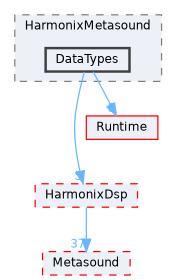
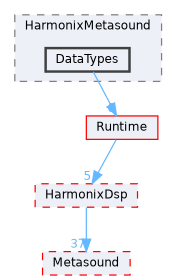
(75, 121) -> (107, 156)
